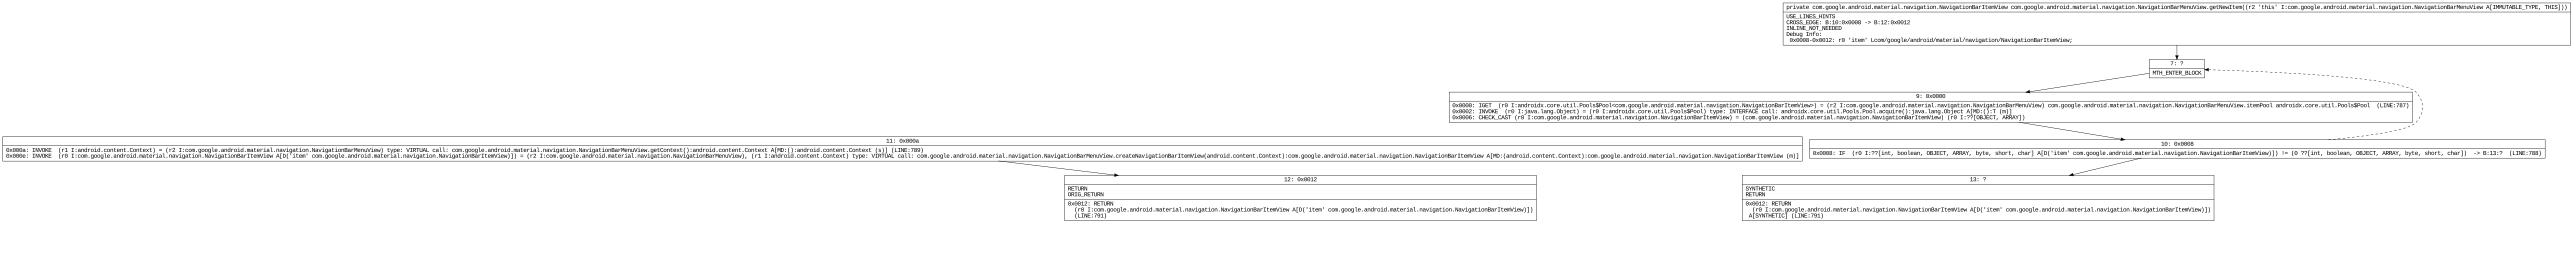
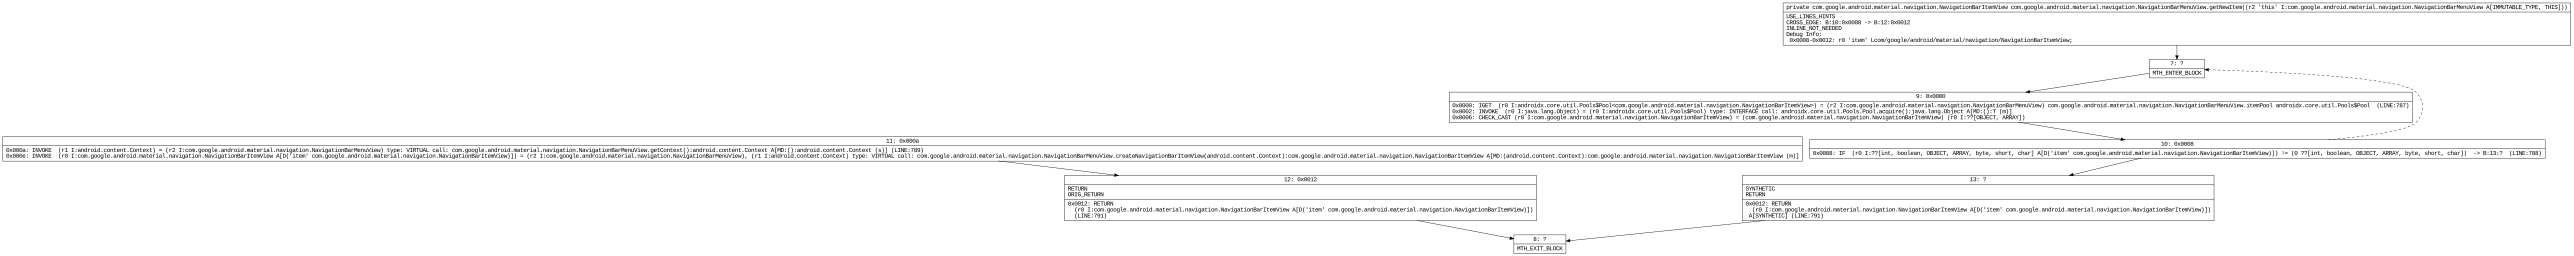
none -> (1540, 244)
